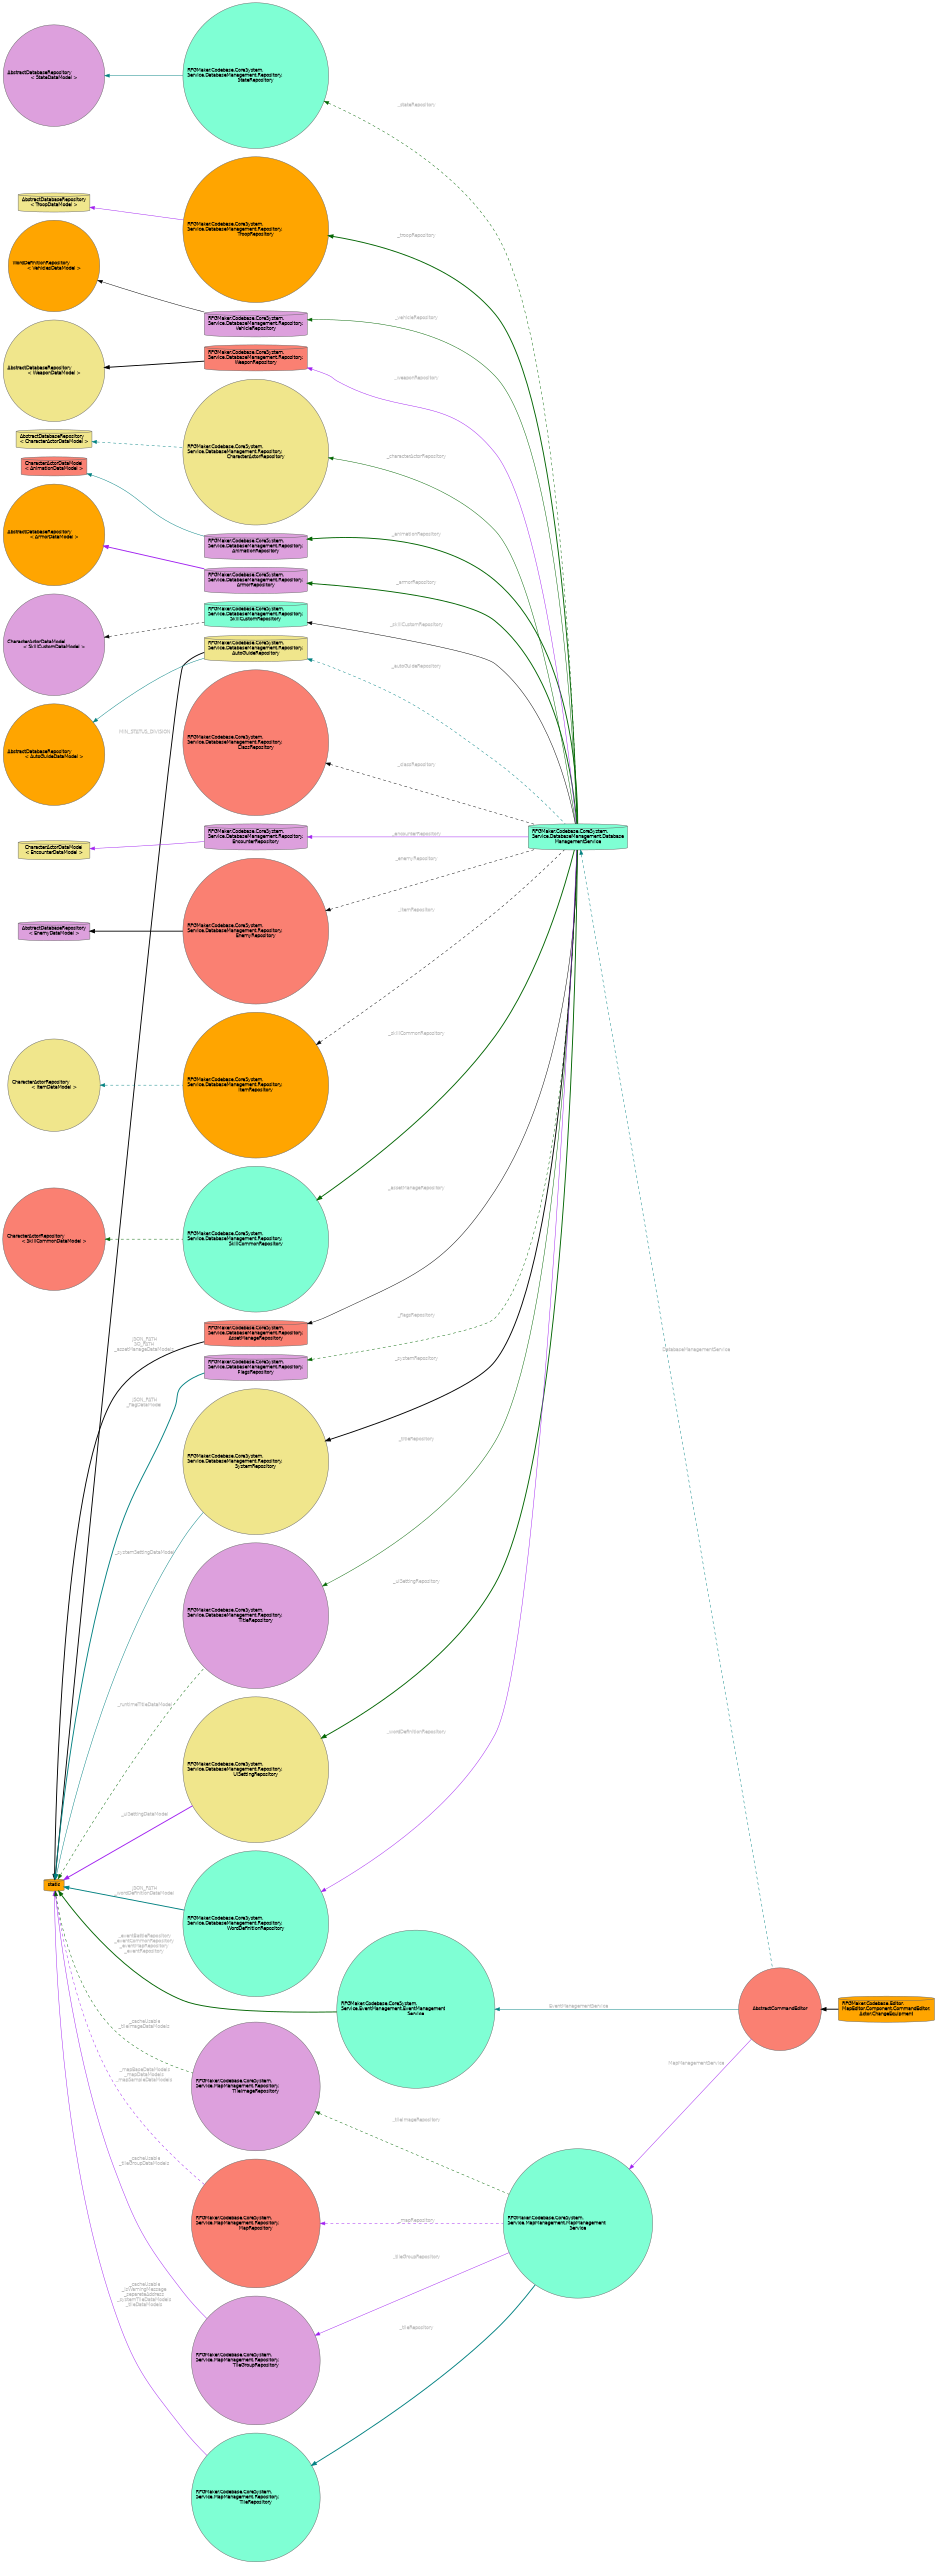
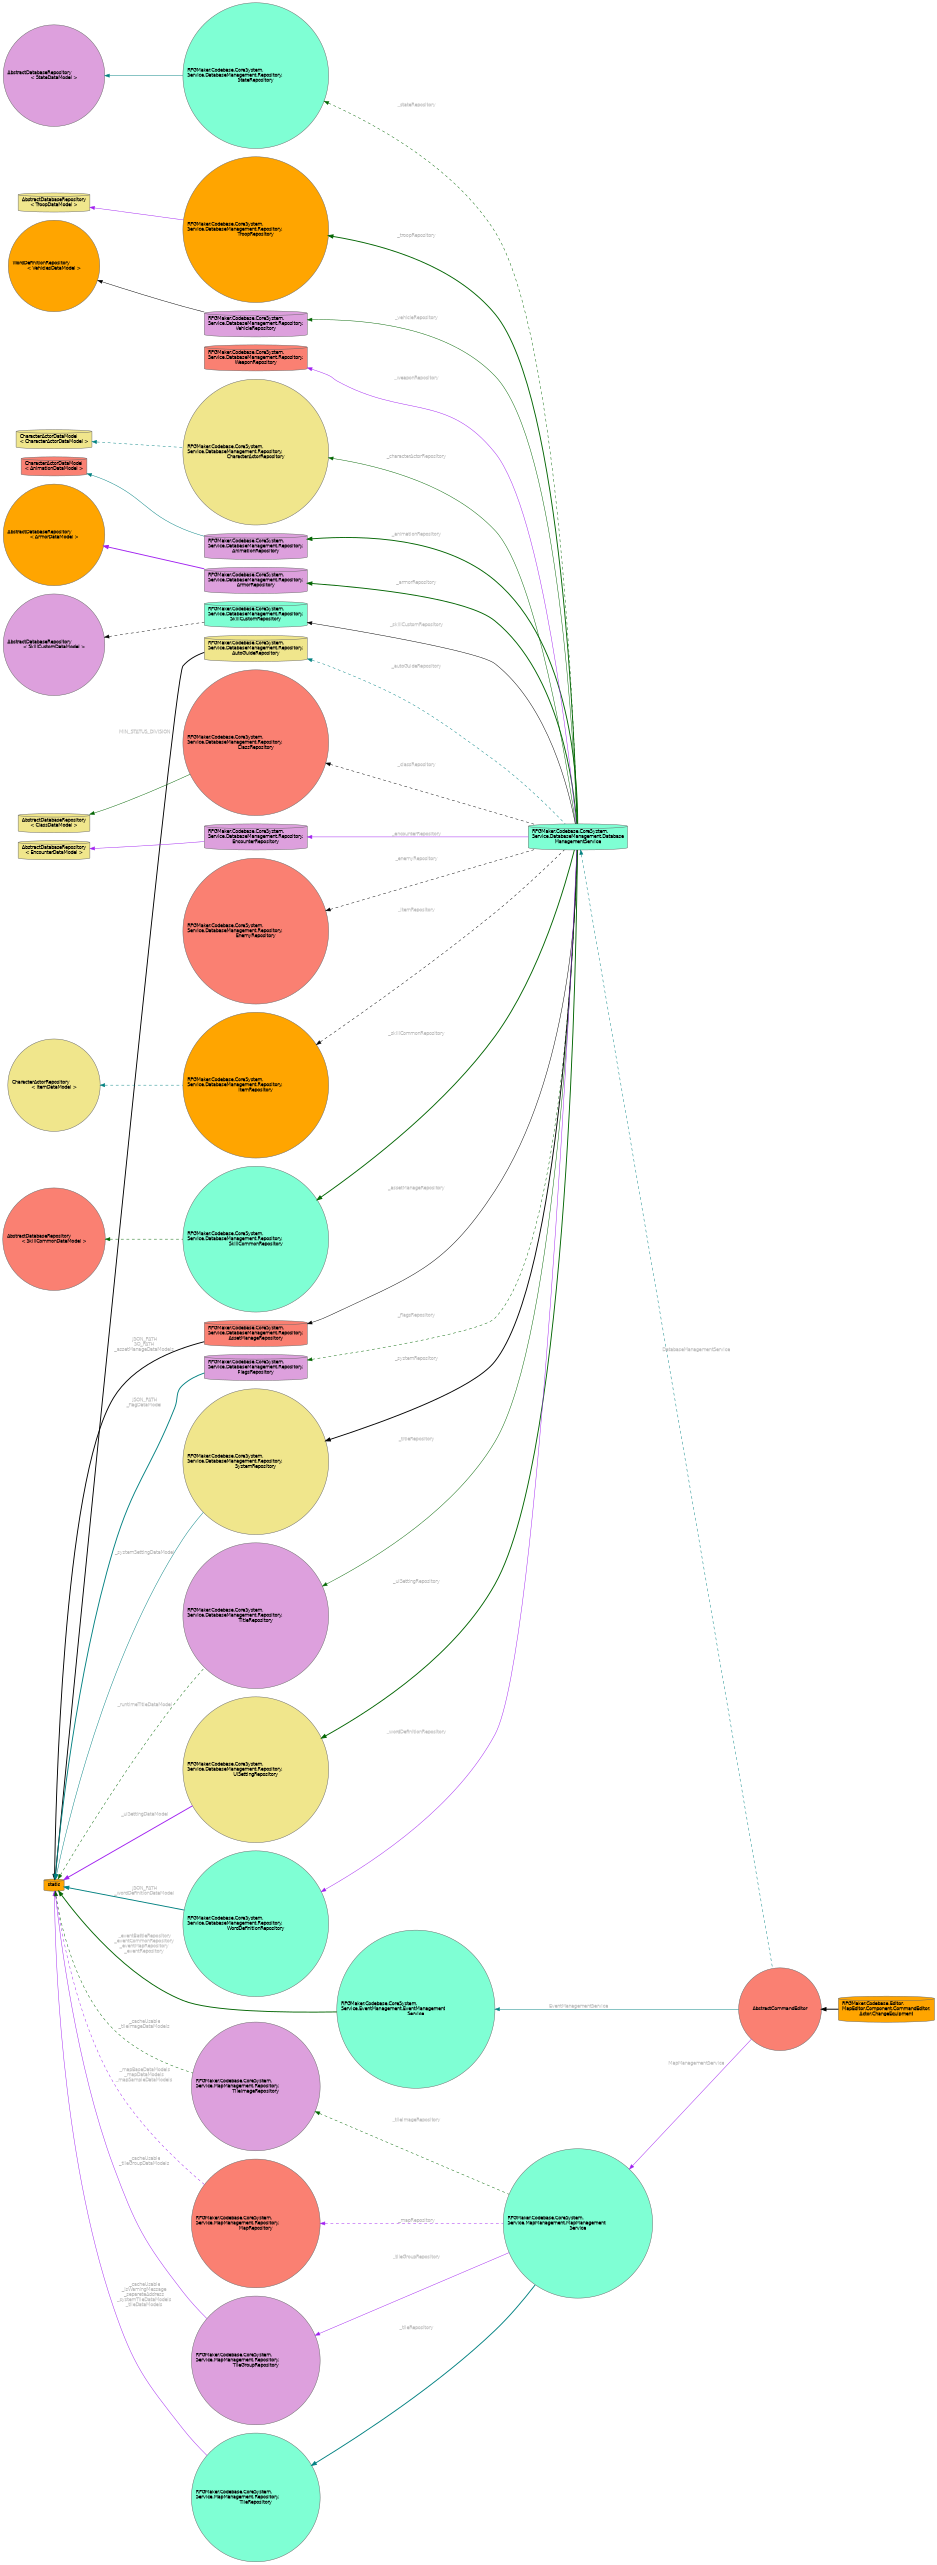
(54, 371) -> none
(54, 439) -> (54, 439)
(54, 645) -> (54, 645)
(54, 755) -> none
none -> (54, 823)
(54, 850) -> (54, 850)
(54, 931) -> none
(54, 1239) -> (54, 1239)
